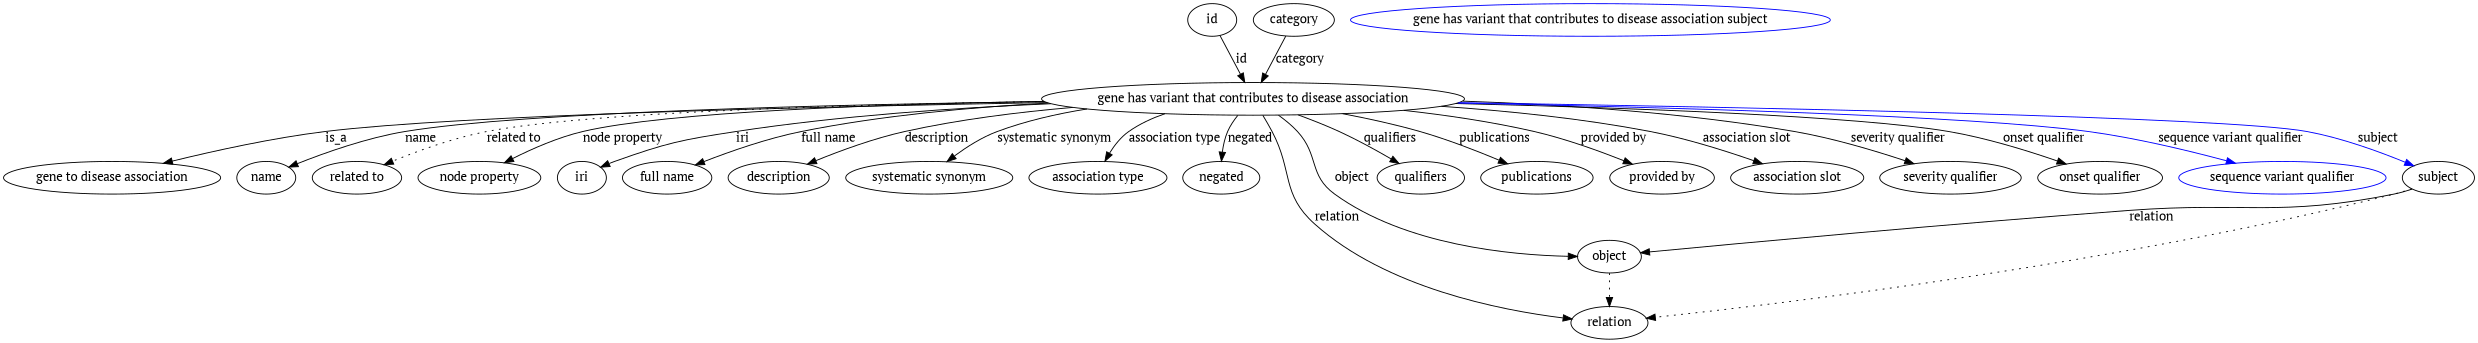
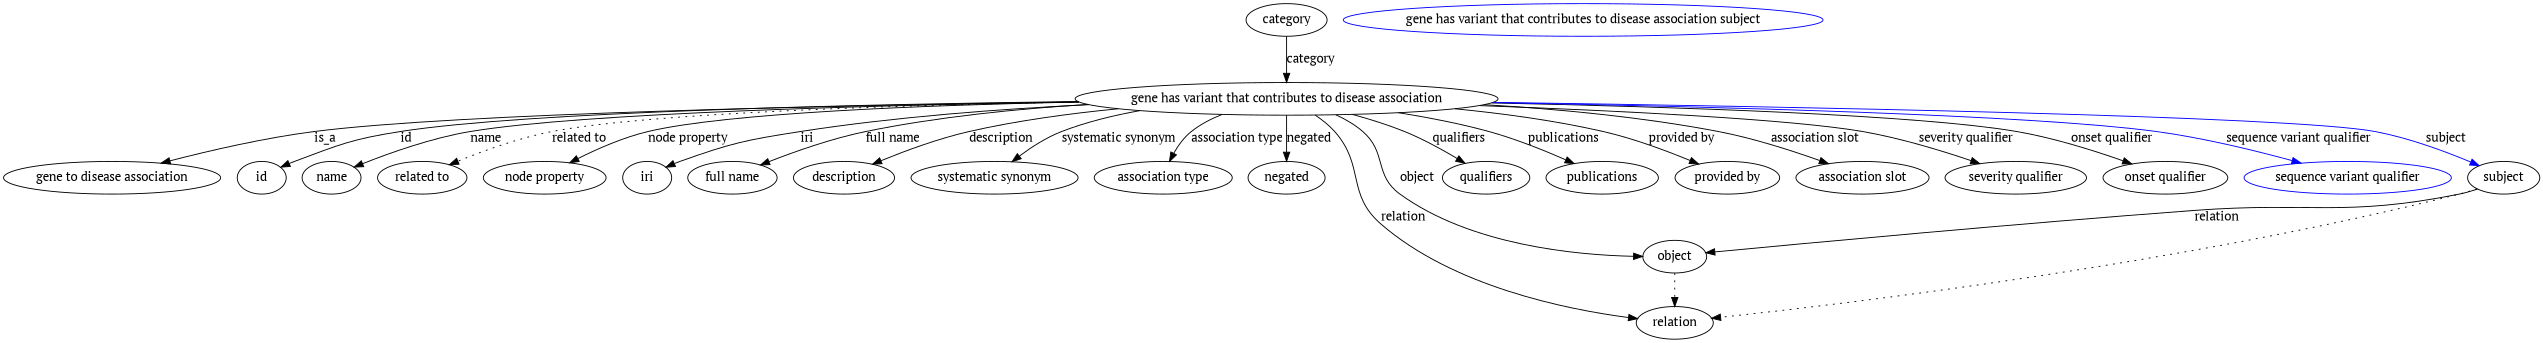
(1230, 55) -> (681, 111)
